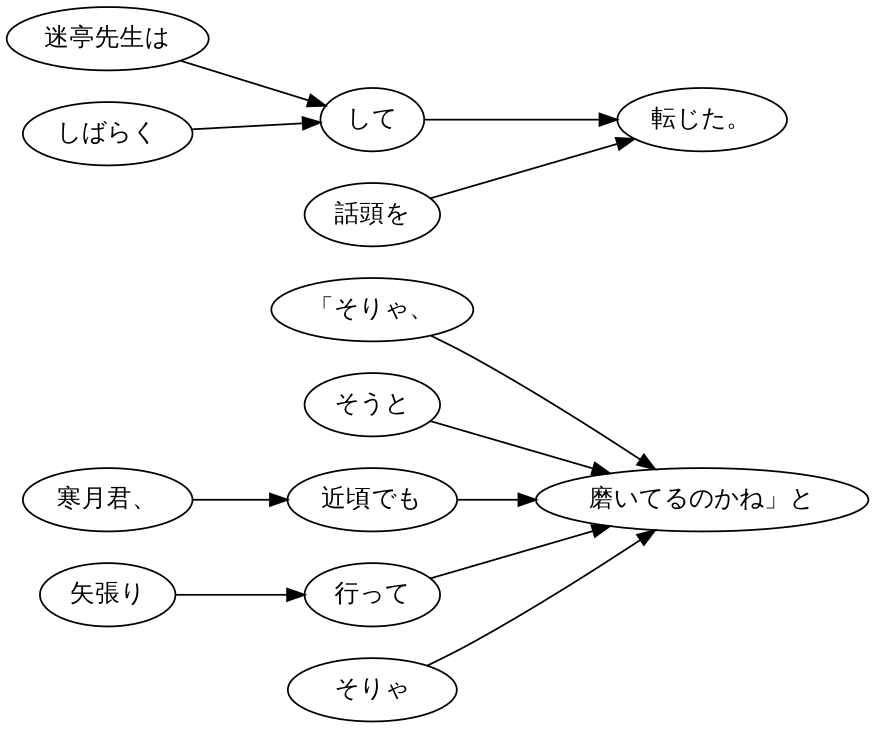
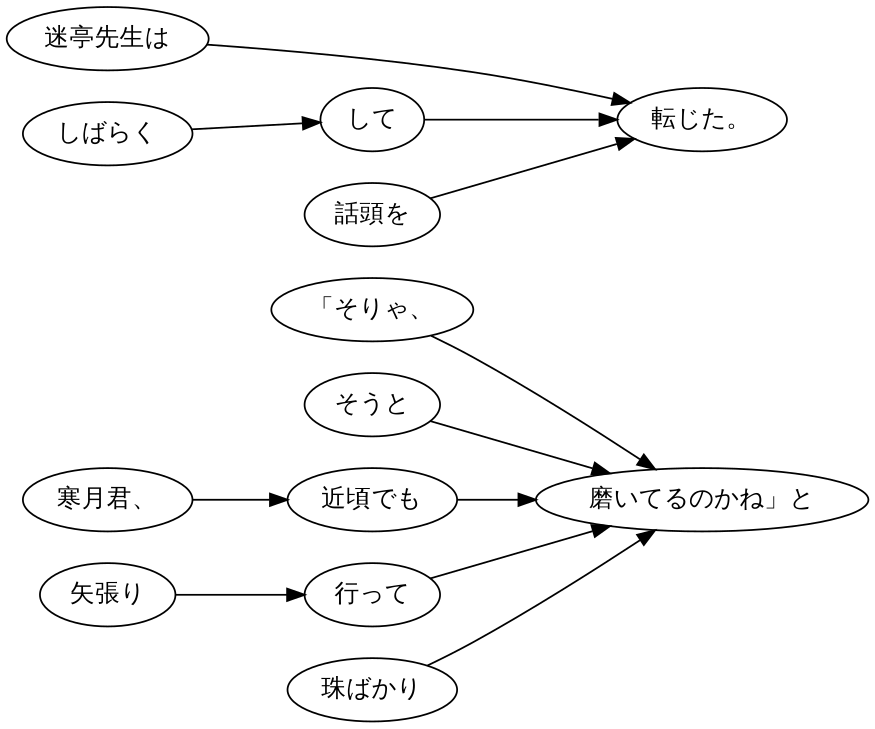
(245, 81) -> (411, 64)
(372, 690) -> (372, 690)
